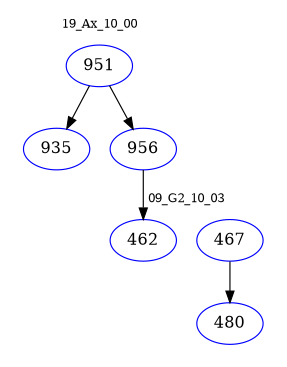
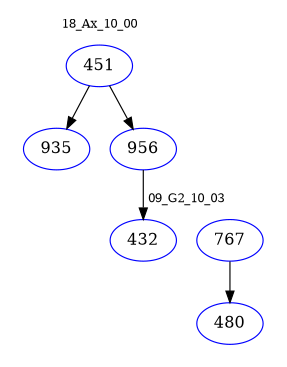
(100, 25) -> (100, 25)
(99, 66) -> (99, 66)
(143, 240) -> (143, 240)
(230, 240) -> (230, 240)
